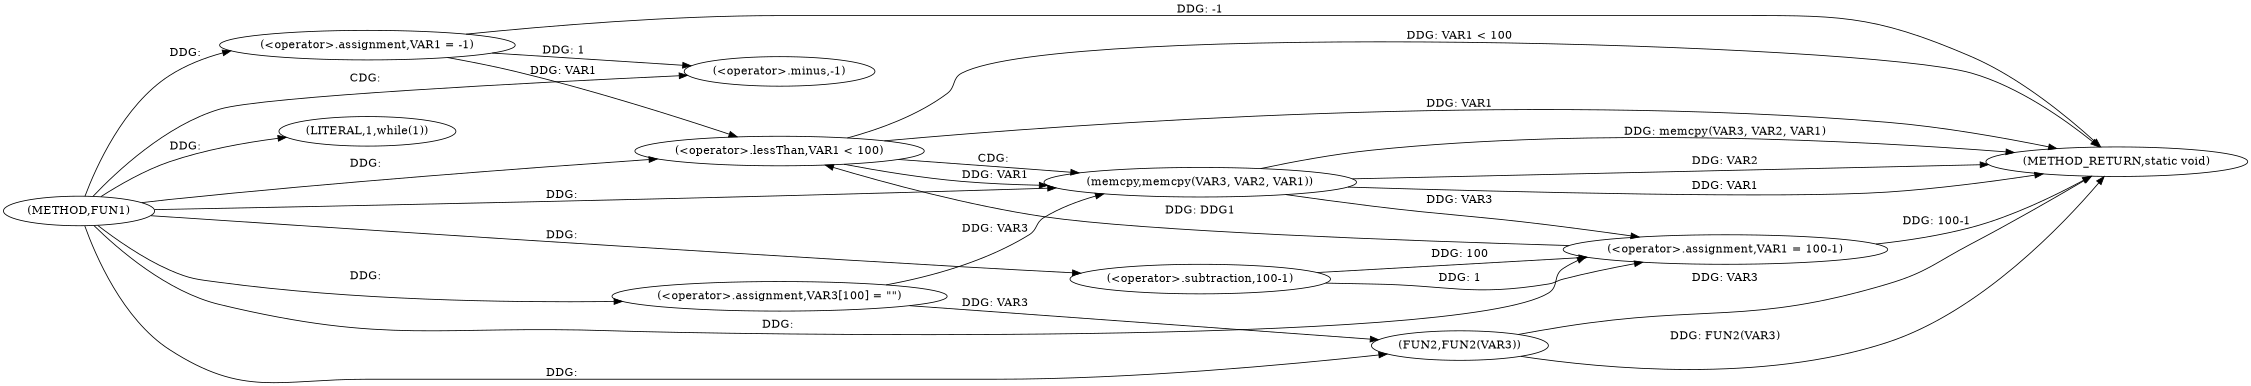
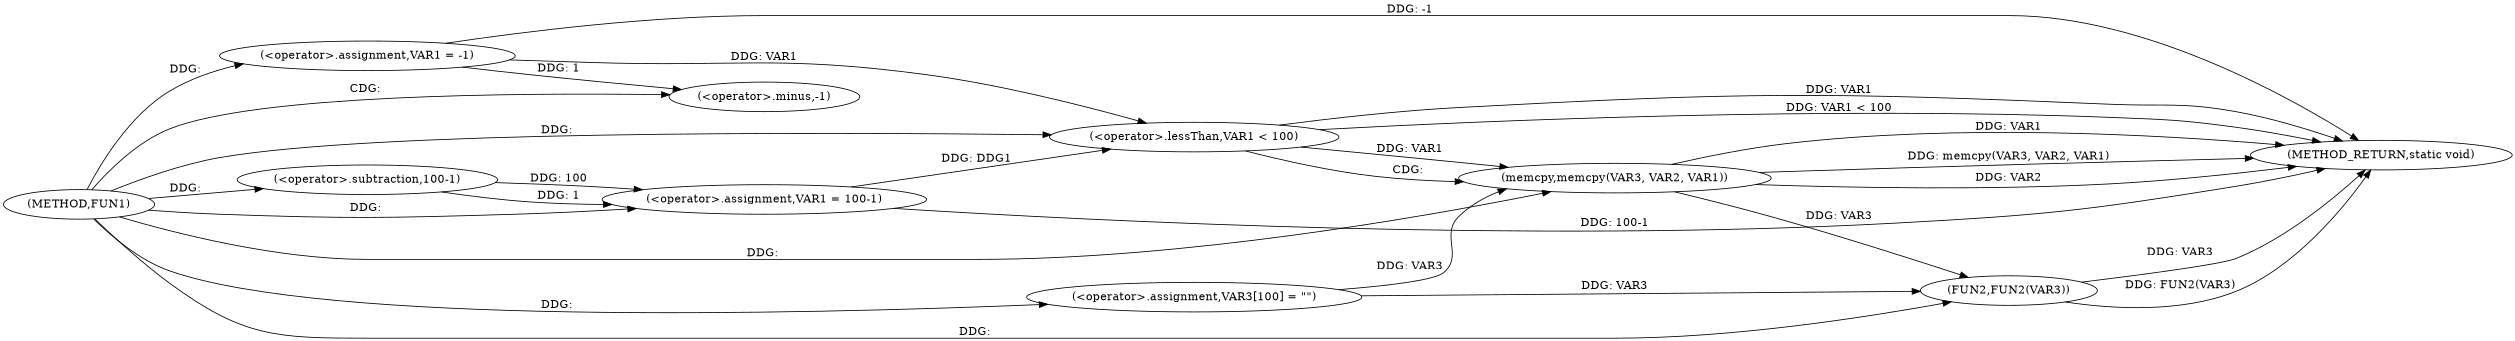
(367, 131) -> none
(1458, 215) -> (1825, 232)
